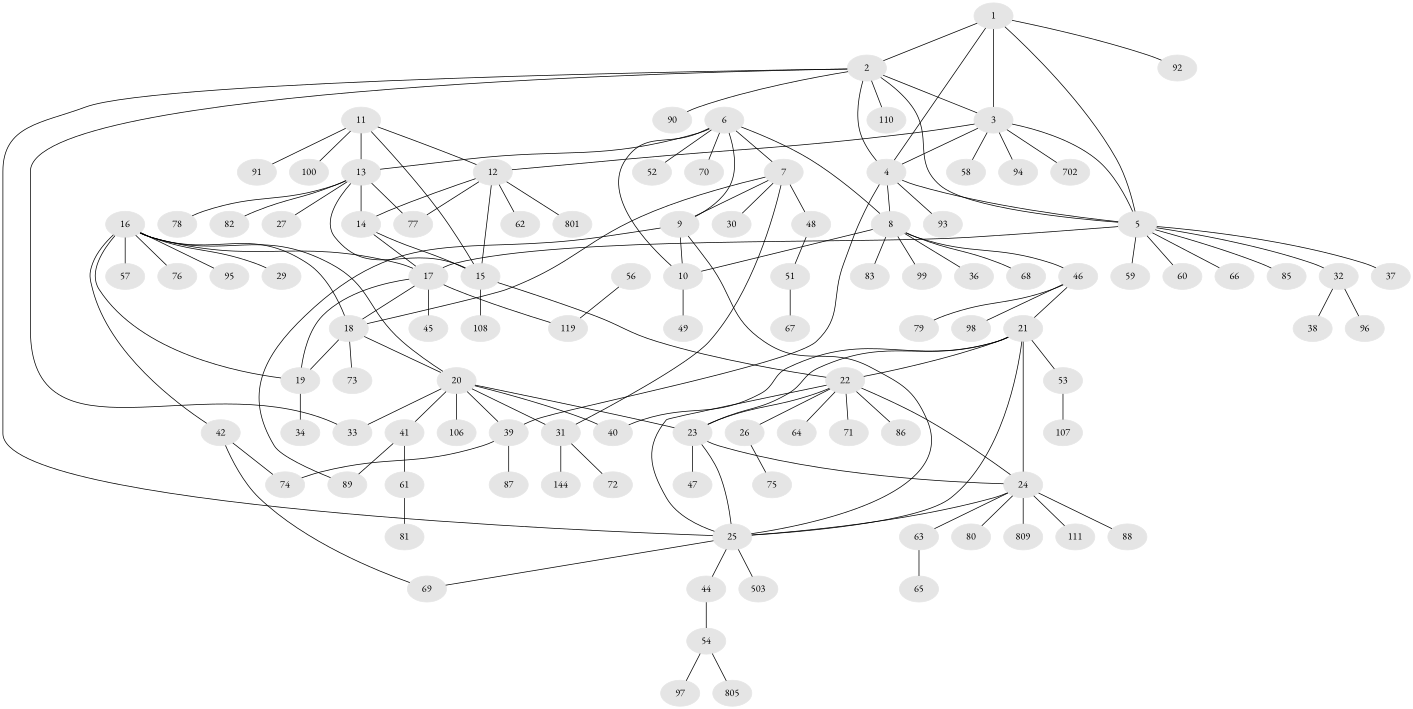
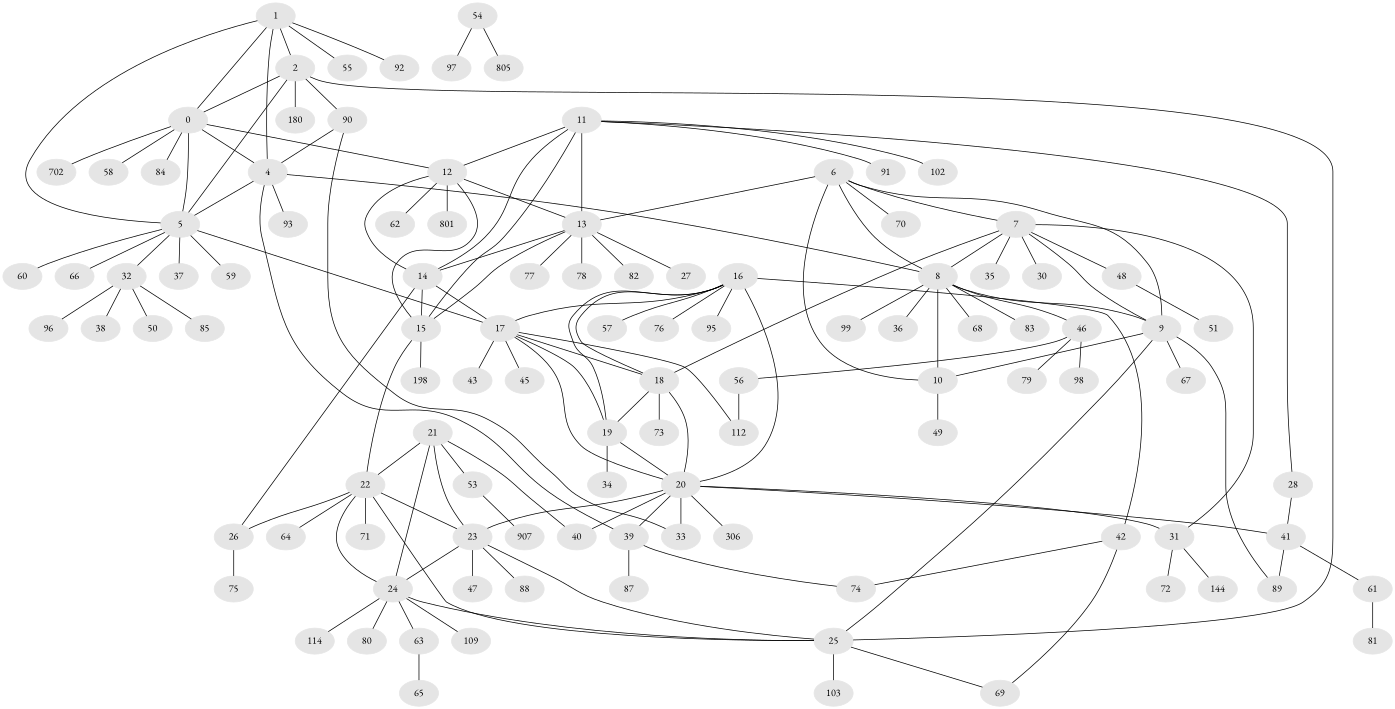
none -> (347, 68)
(175, 115) -> (405, 400)
(886, 120) -> (295, 120)
(994, 120) -> (188, 120)
(858, 123) -> (304, 149)
(309, 172) -> (938, 172)
(652, 172) -> none
(1018, 172) -> (161, 172)
(453, 198) -> (497, 192)
none -> (507, 203)
(1214, 247) -> (166, 303)
none -> (977, 250)
(281, 276) -> none
none -> (990, 276)
(1051, 302) -> (914, 364)
(790, 303) -> (1174, 354)
none -> (1049, 303)
none -> (153, 329)
(480, 329) -> (420, 381)
(568, 329) -> (739, 433)
none -> (473, 381)
none -> (328, 407)
none -> (569, 428)
(457, 433) -> (733, 537)
(901, 433) -> none
(1063, 433) -> (525, 537)
none -> (644, 459)
none -> (1293, 485)
(938, 505) -> none
(1075, 511) -> (498, 563)
(1023, 537) -> (471, 641)
(1075, 537) -> (315, 641)
(706, 589) -> none
(758, 589) -> (834, 693)
